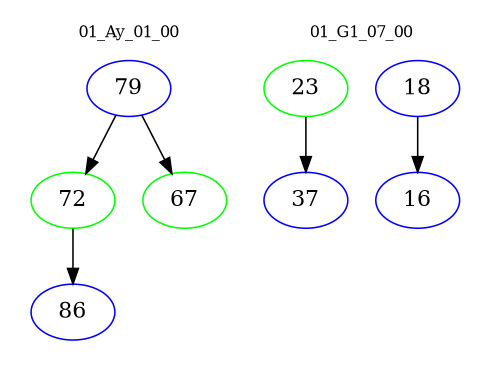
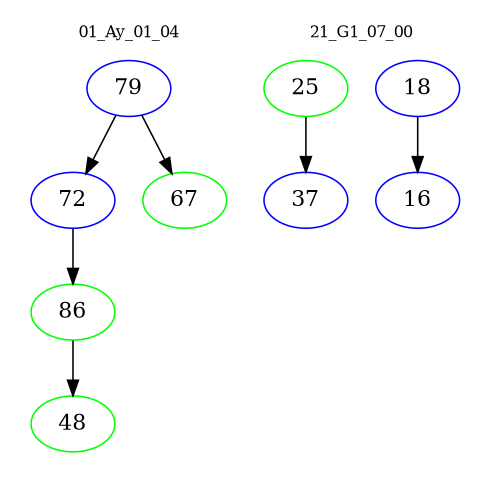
(129, 33) -> (129, 33)
(362, 33) -> (362, 33)
(306, 89) -> (306, 89)
(73, 200) -> (73, 200)
(73, 312) -> (73, 312)
none -> (73, 424)
